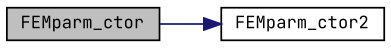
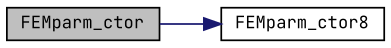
(303, 24) -> (303, 24)
